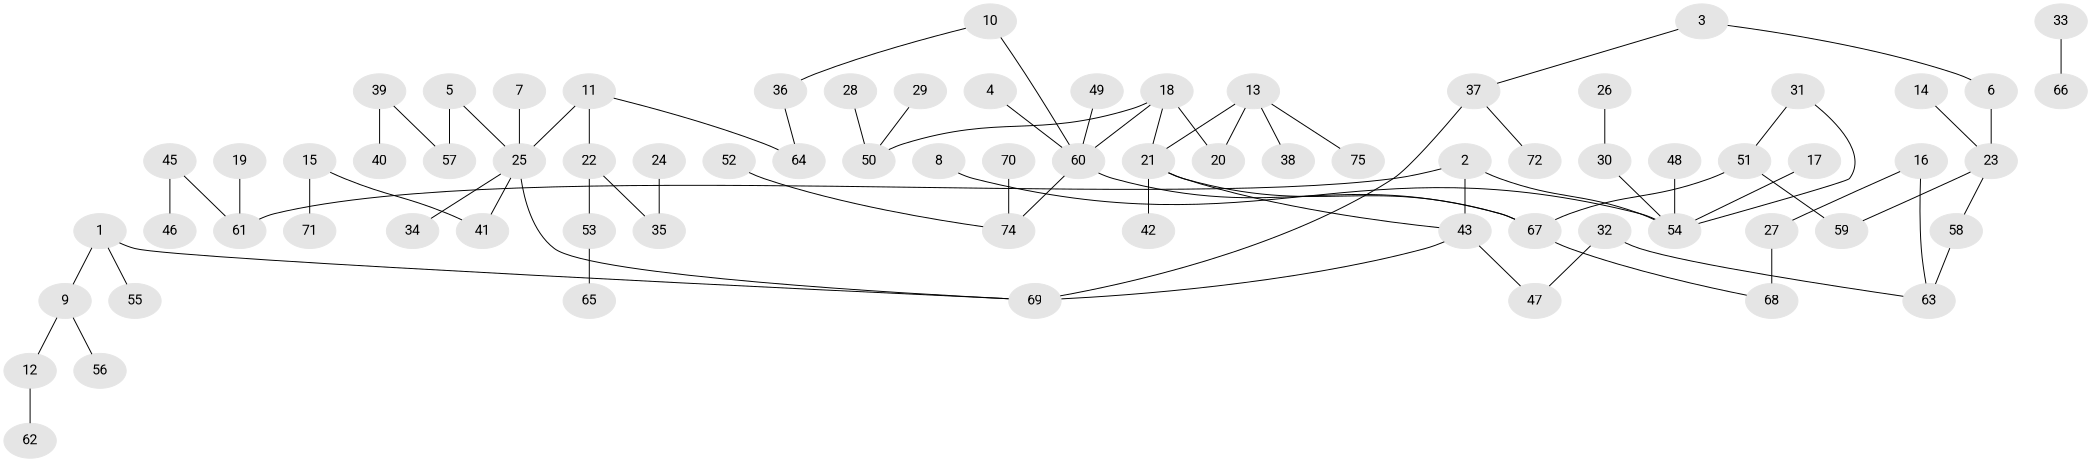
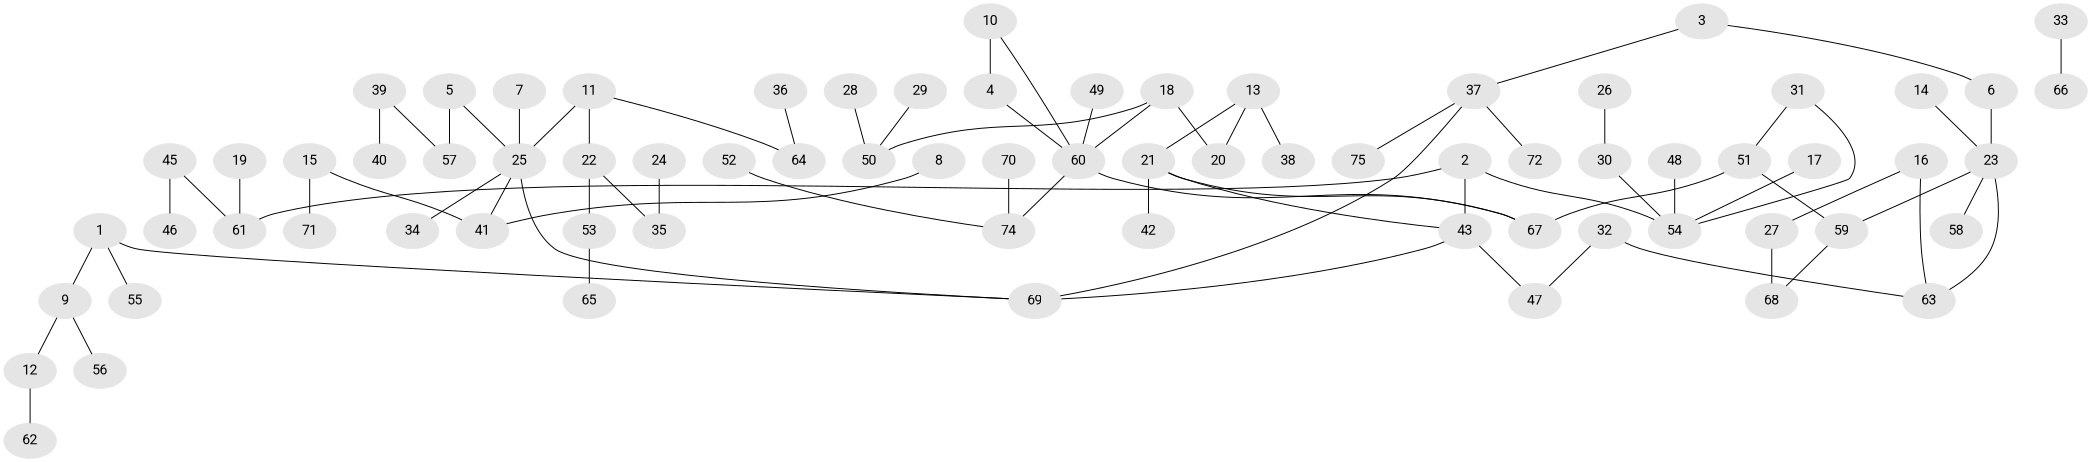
(882, 51) -> (990, 56)
(1158, 126) -> none
(1306, 126) -> (1416, 126)
(1219, 203) -> (714, 202)
(1943, 266) -> (1993, 243)
(1650, 273) -> (1807, 266)
